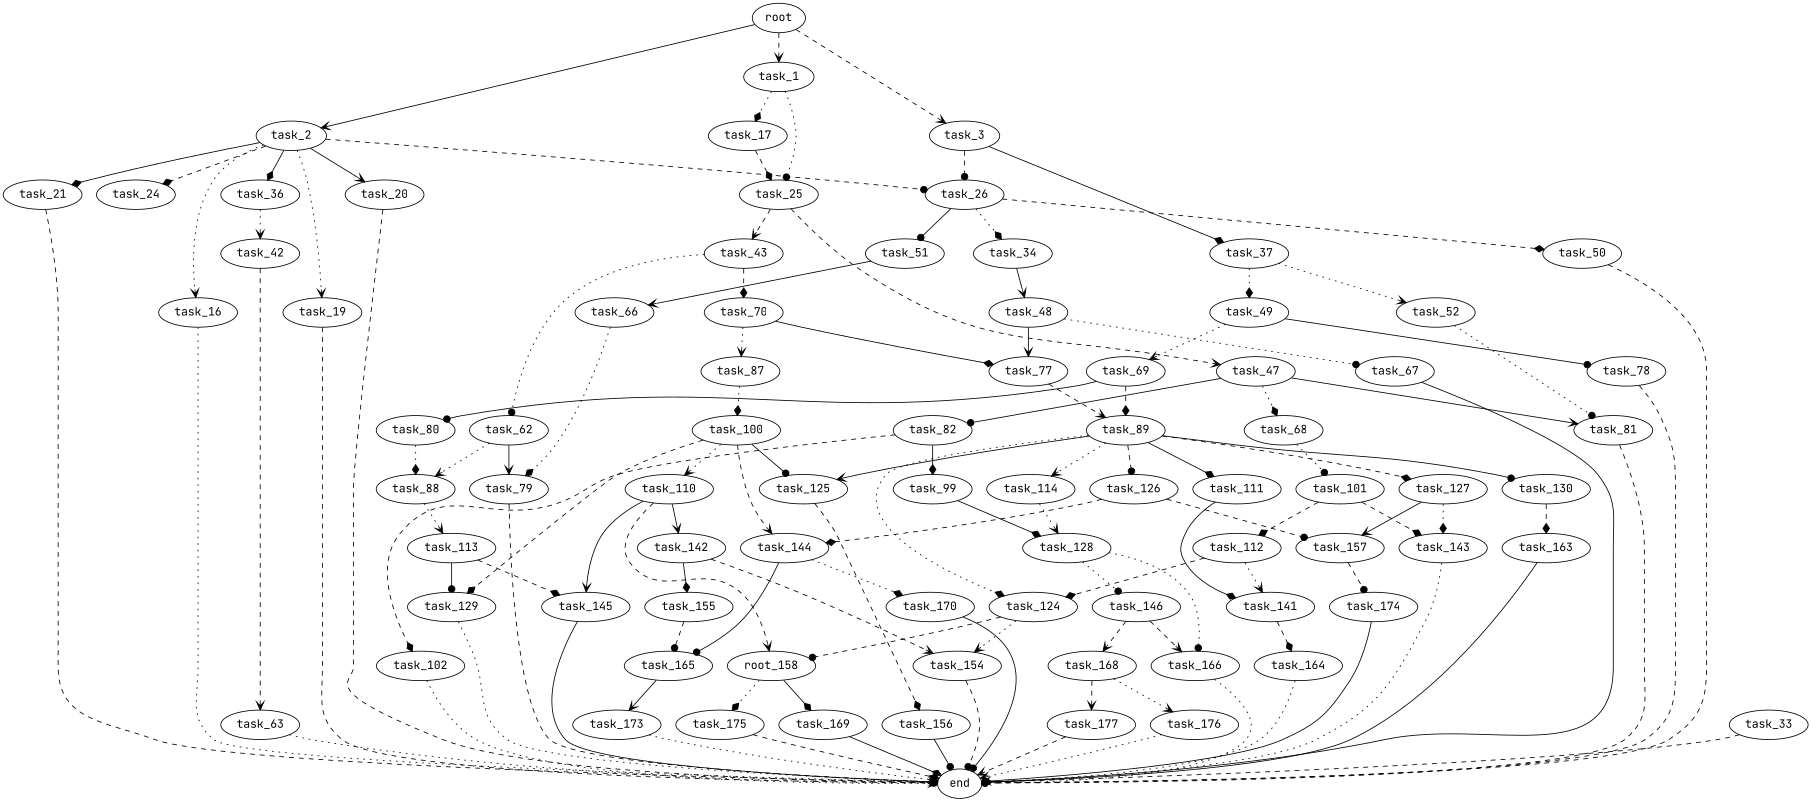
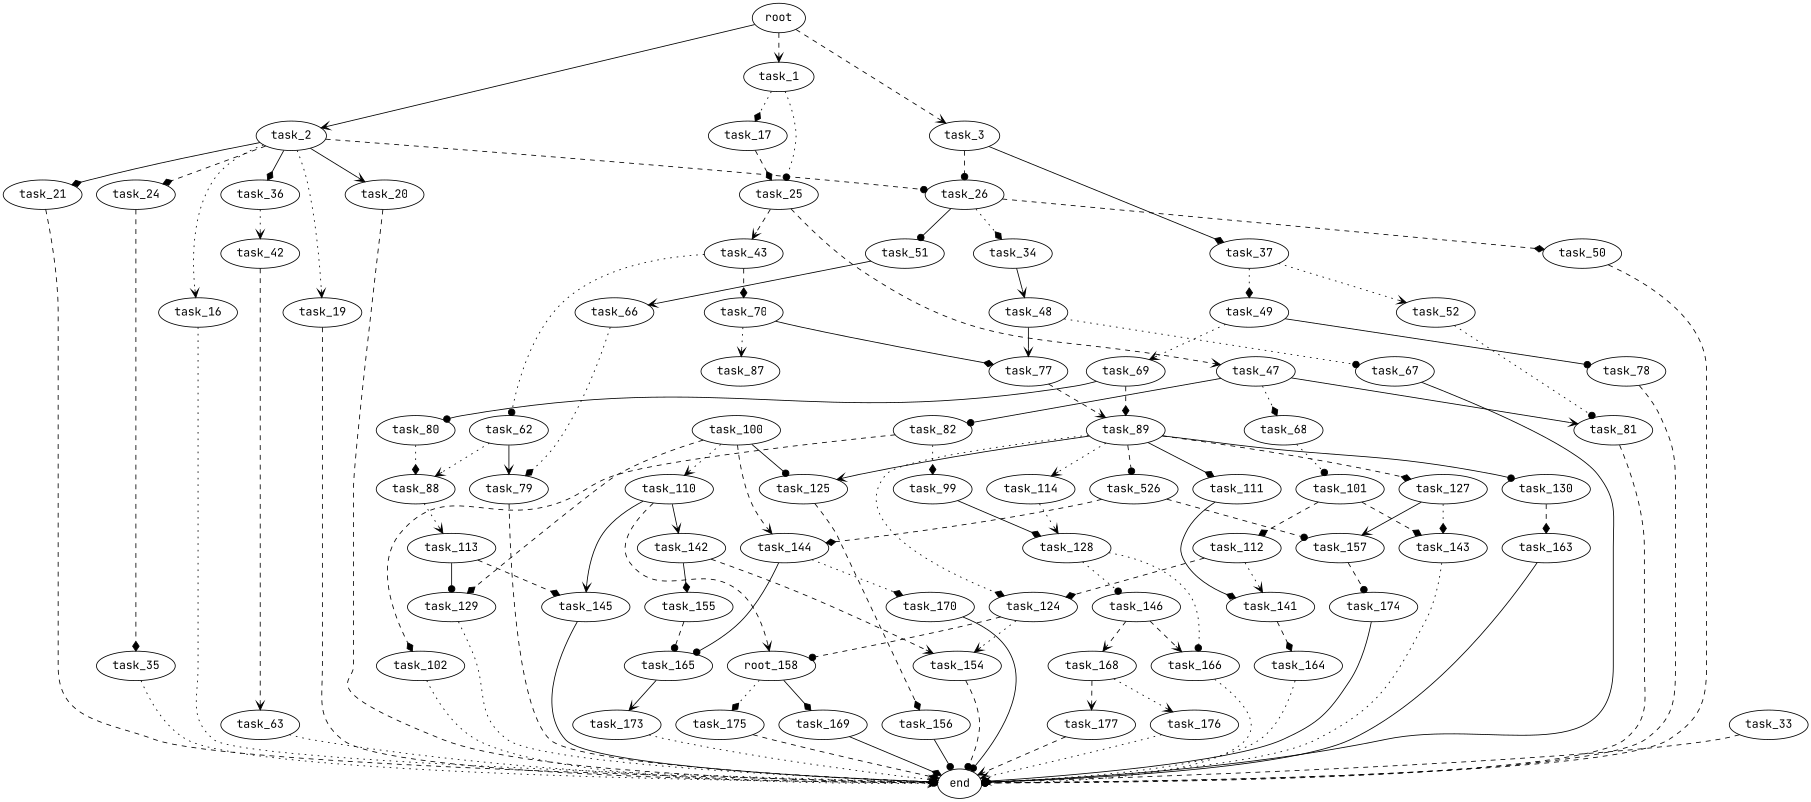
(739, 394) -> none
(933, 453) -> (933, 453)
(1134, 489) -> (1134, 489)
none -> (136, 666)
